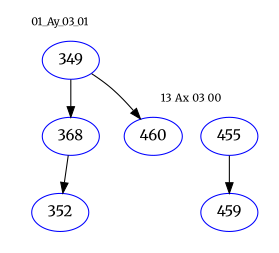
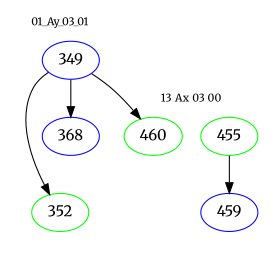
(153, 136) -> (153, 136)
(229, 136) -> (229, 136)
(66, 169) -> (26, 126)
(60, 212) -> (60, 212)
